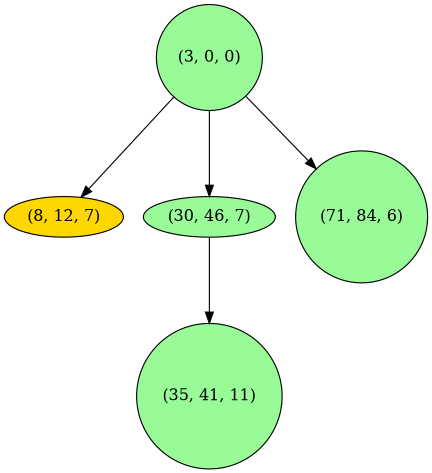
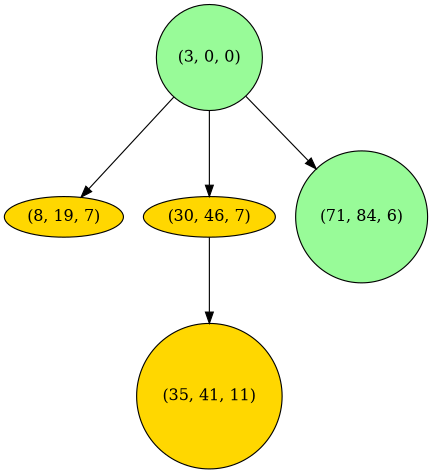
(64, 217) -> (64, 217)
(209, 217) -> (209, 217)
(209, 396) -> (209, 396)
